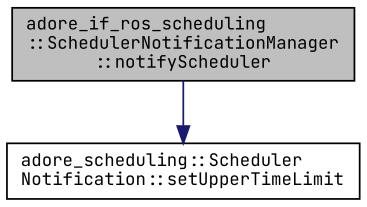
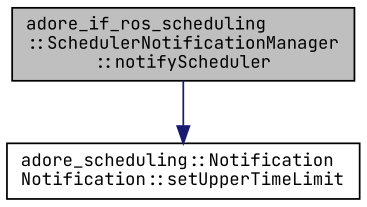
(183, 171) -> (183, 171)
